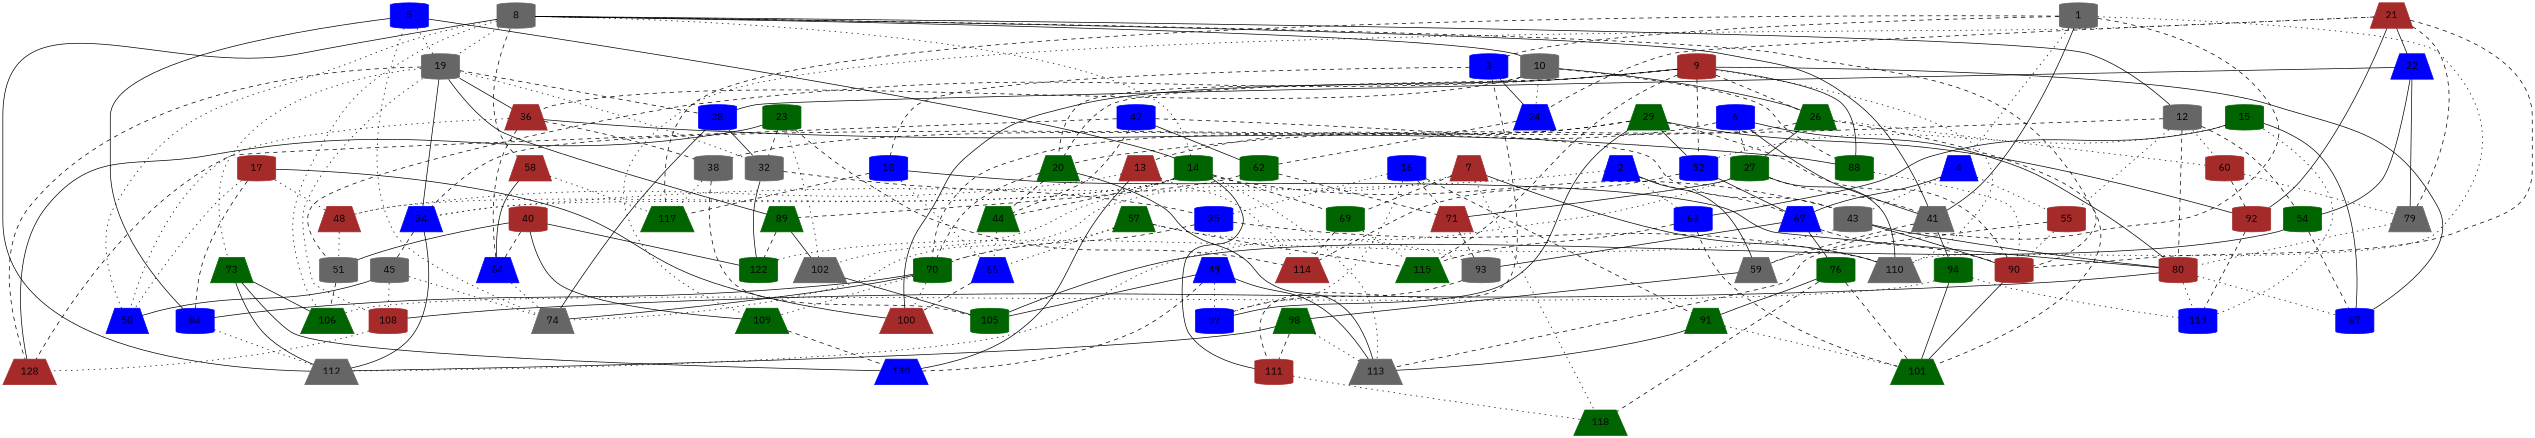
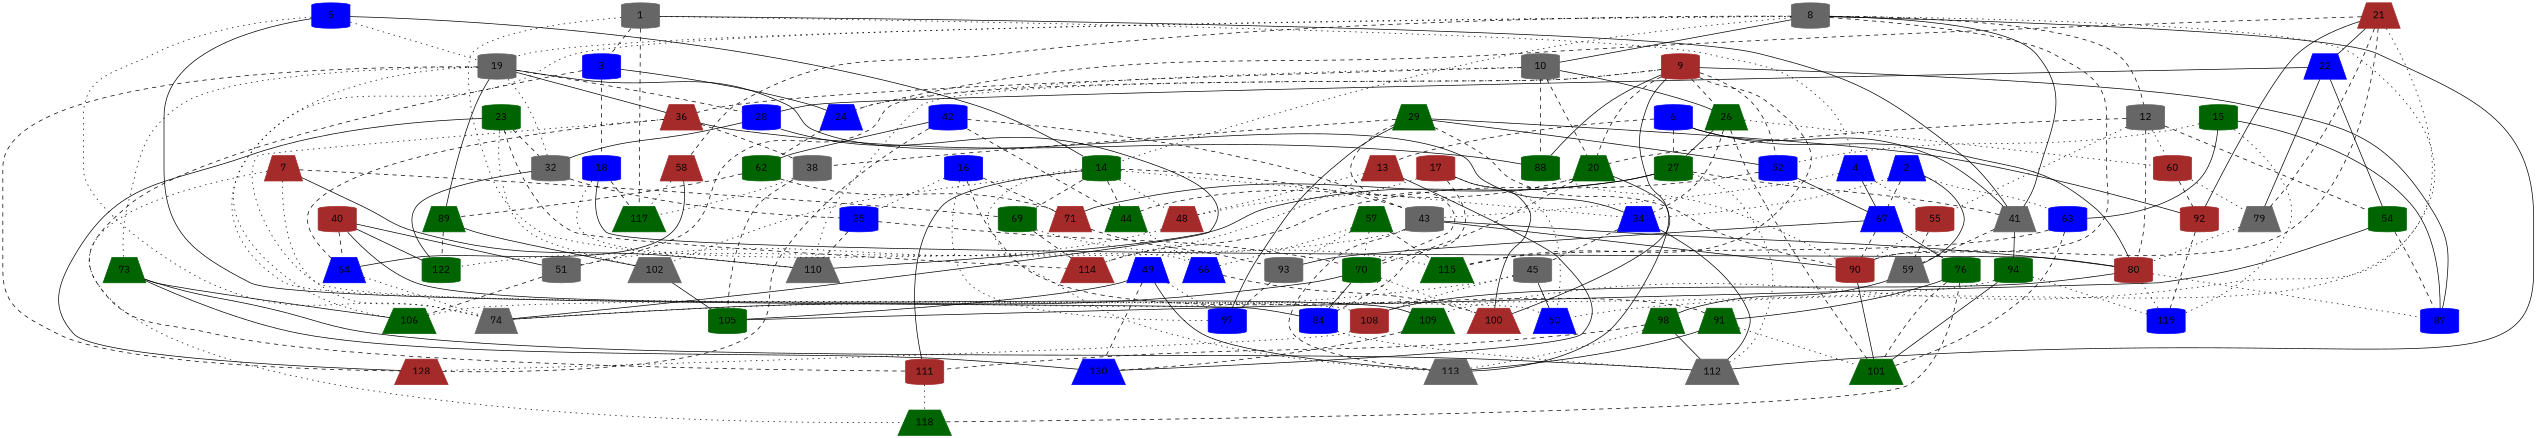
(1443, 28) -> (2056, 33)
(2077, 234) -> (1289, 322)
